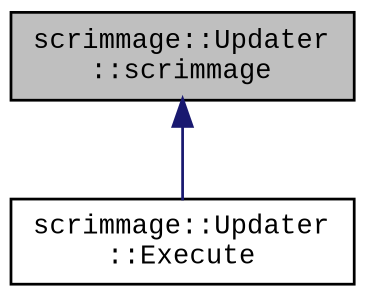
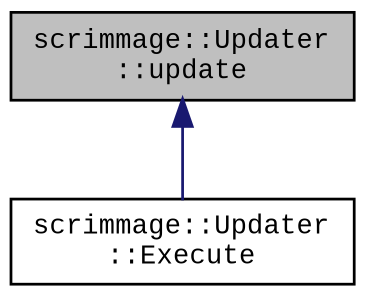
(183, 56) -> (183, 56)
